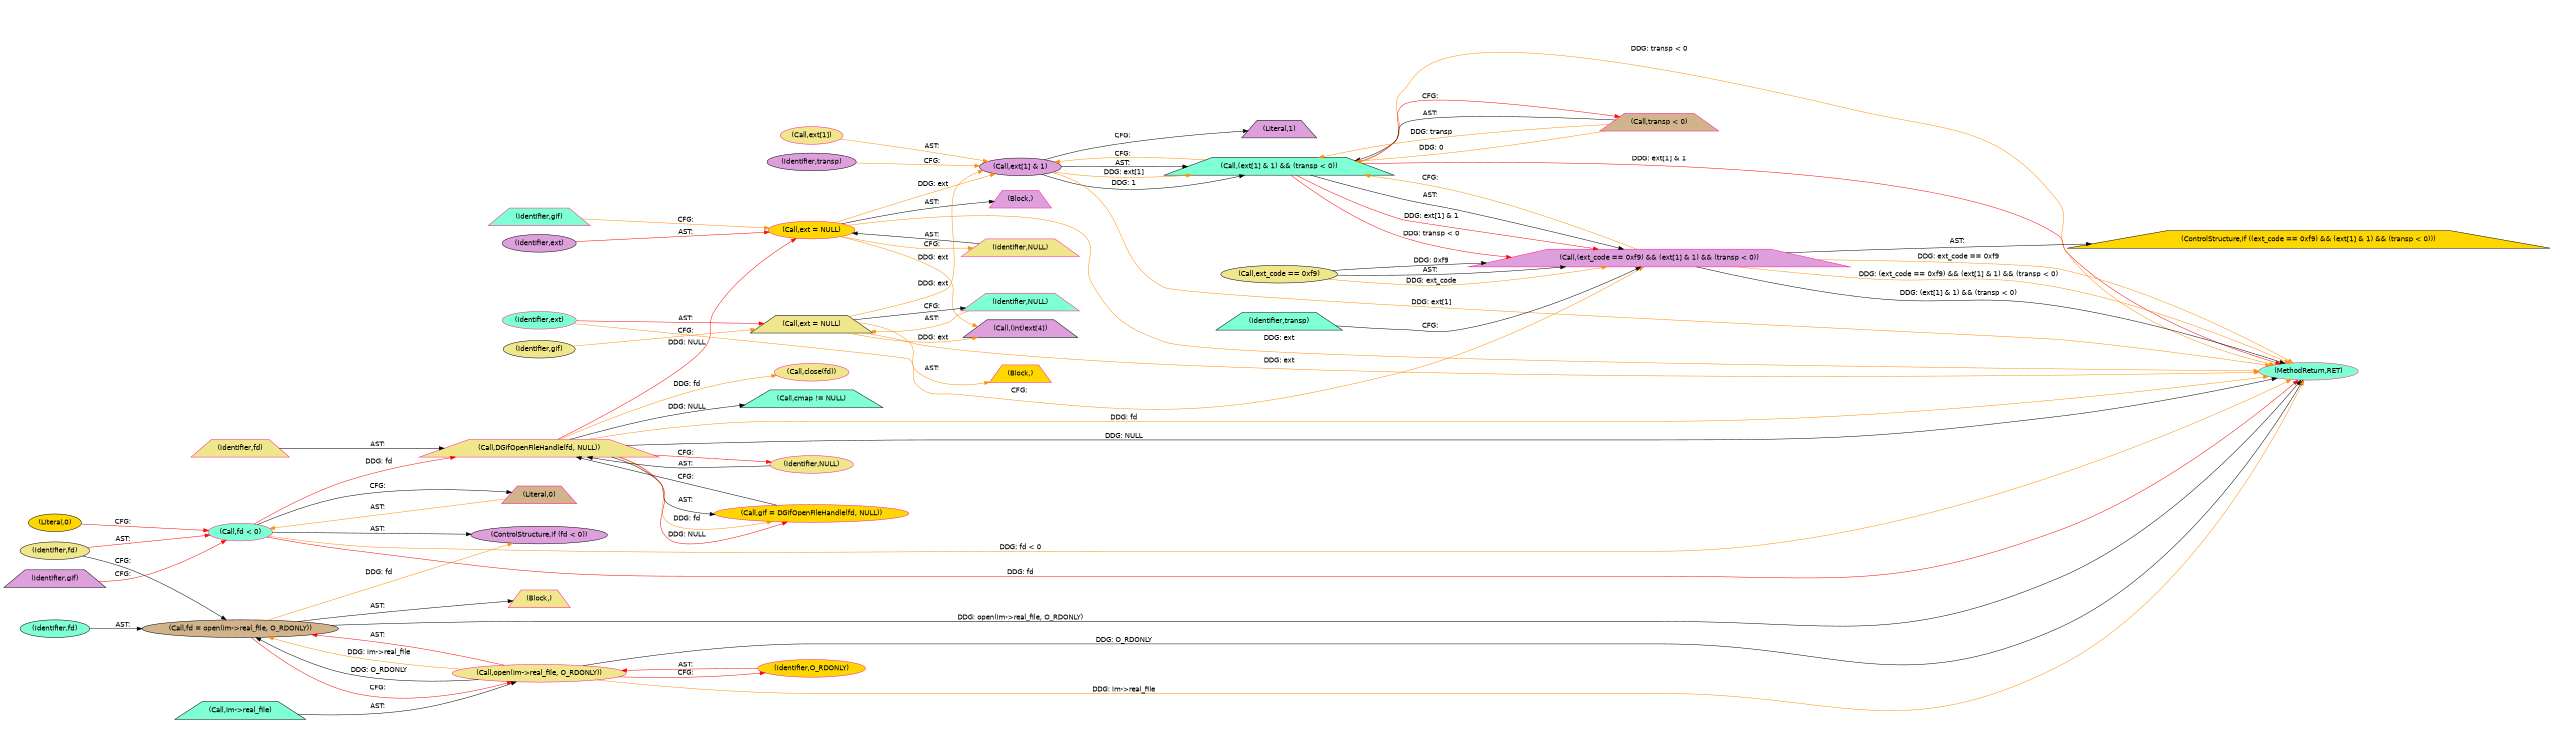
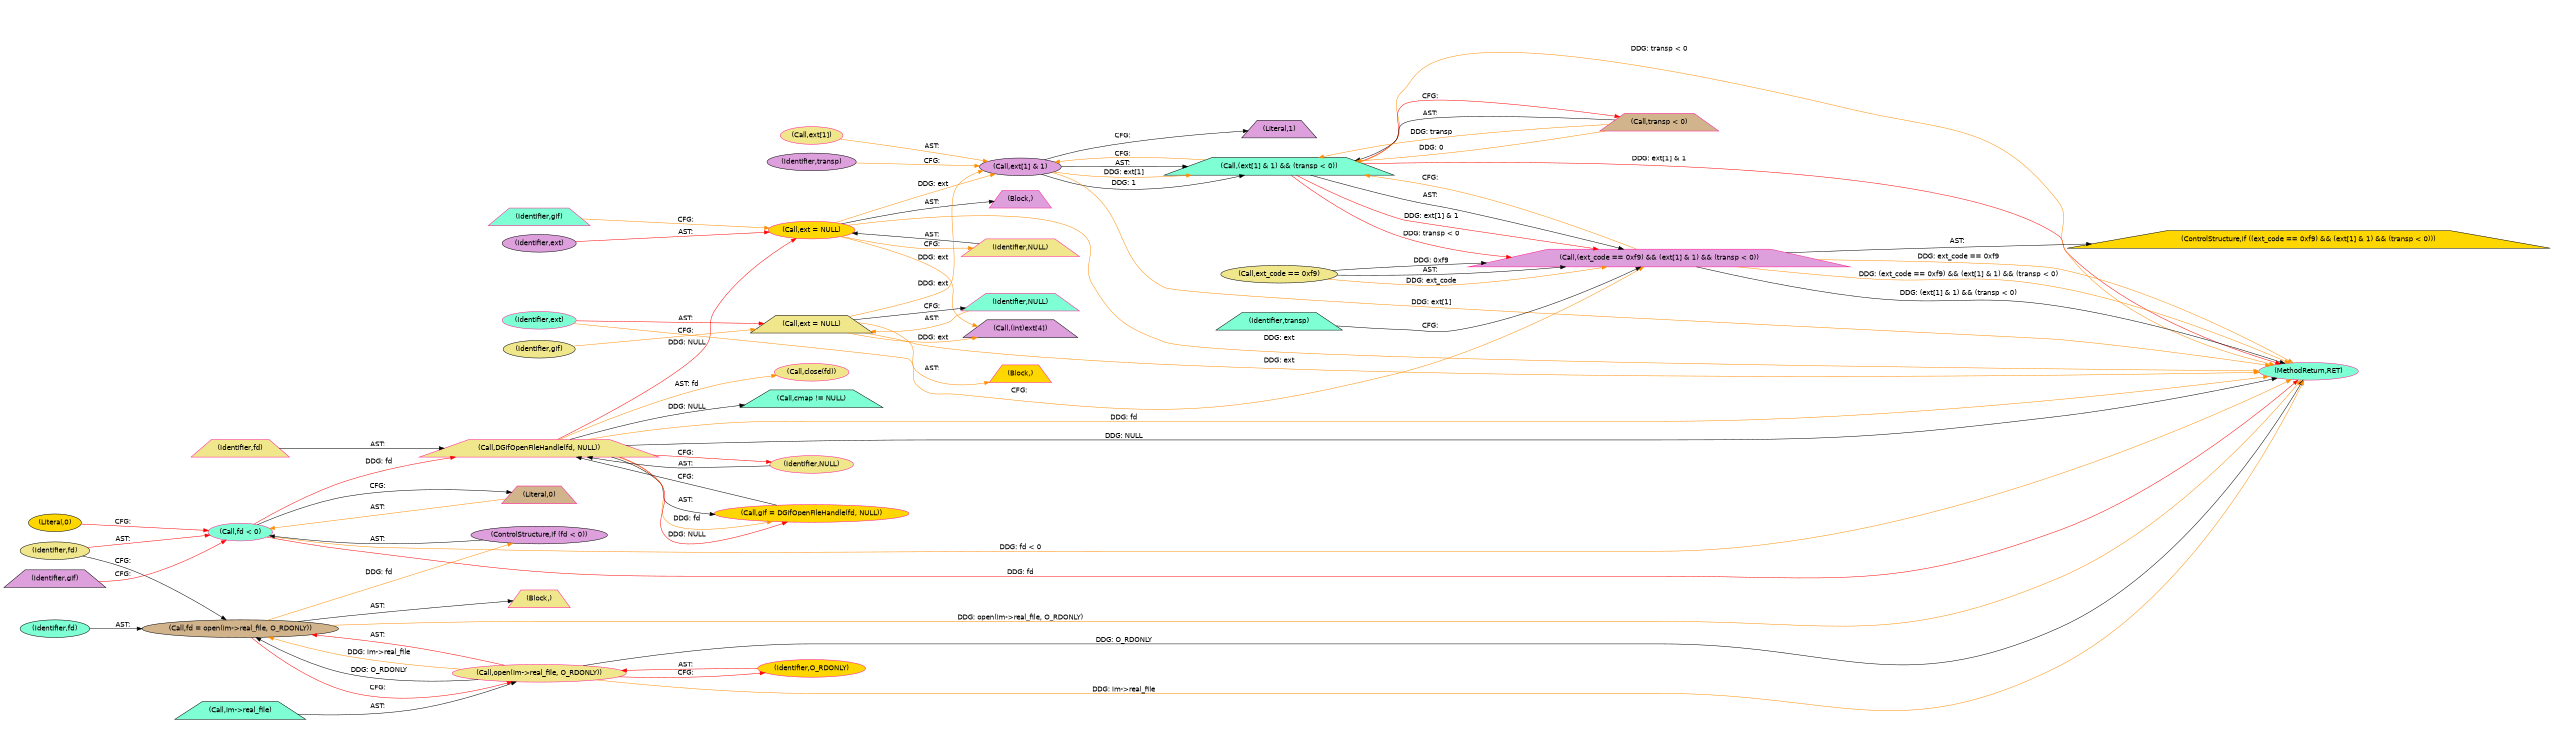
(687, 384) -> (687, 384)
(369, 533) -> (379, 544)
(1353, 621) -> (1353, 621)
